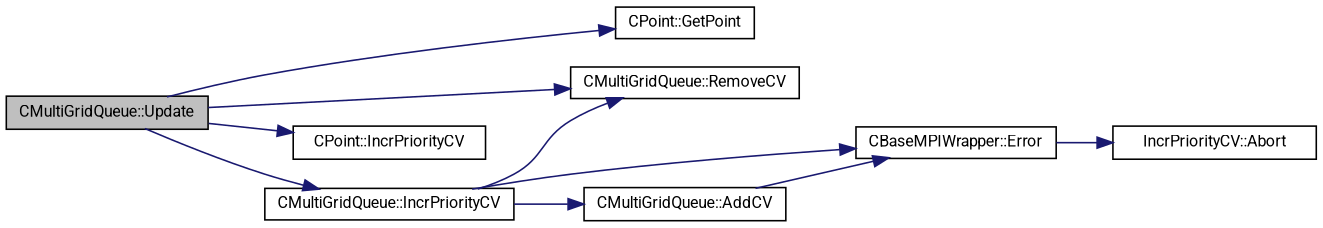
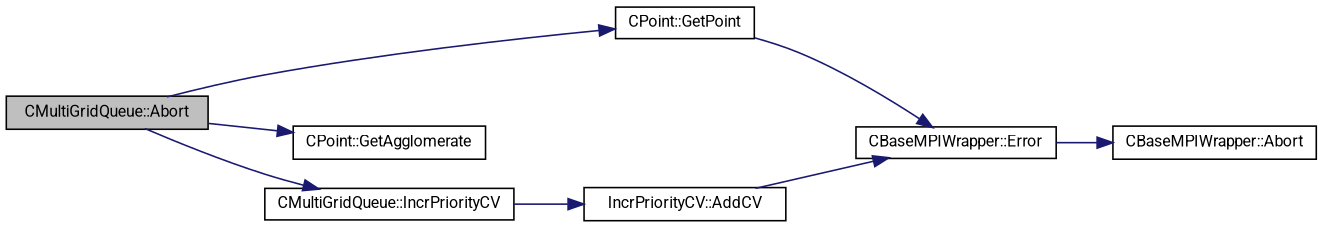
(685, 83) -> none
(107, 113) -> (107, 113)
(389, 143) -> (389, 143)
(1215, 143) -> (1215, 143)
(655, 165) -> (840, 72)
(685, 204) -> (685, 204)
